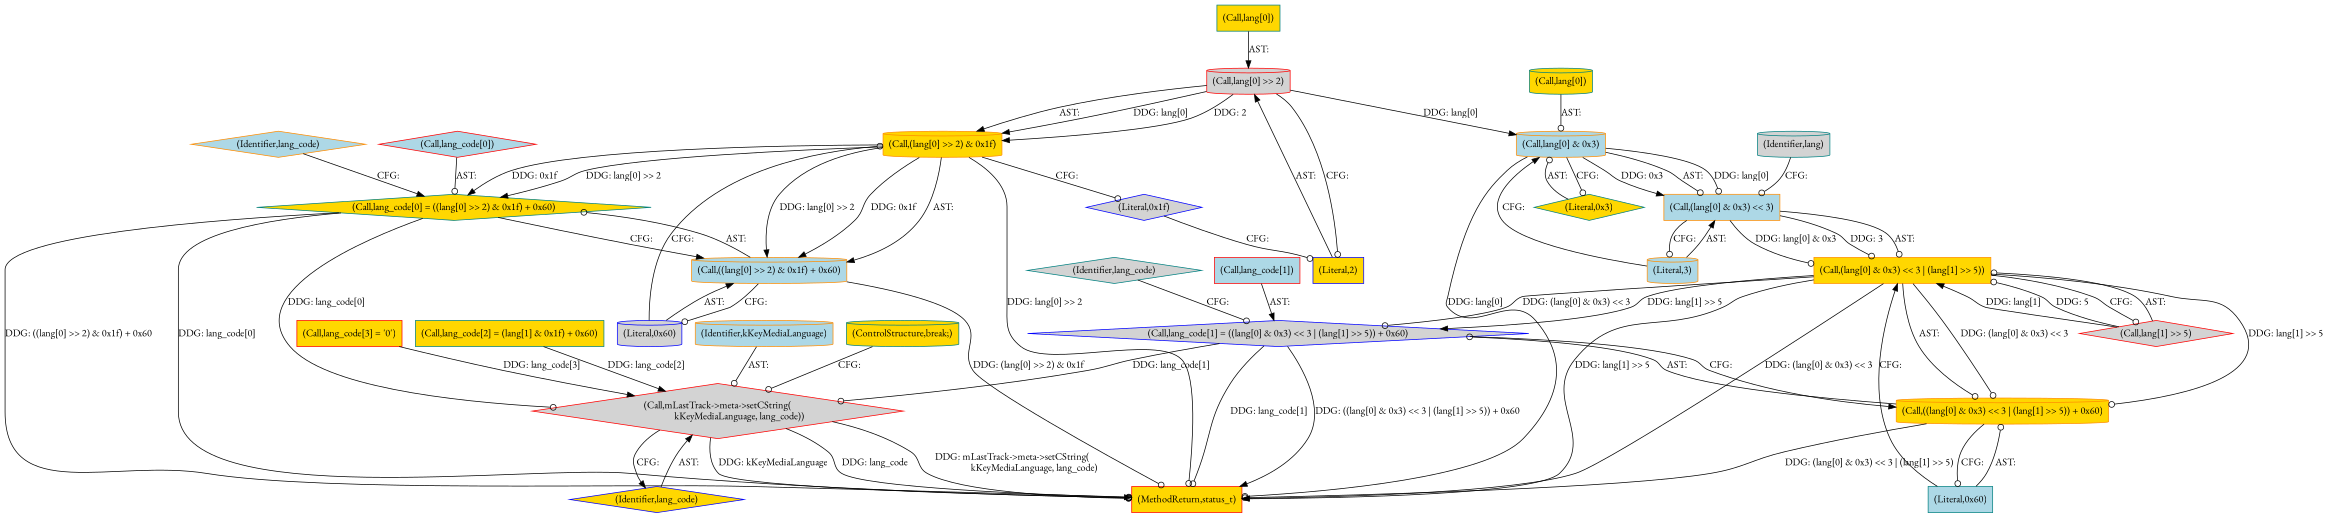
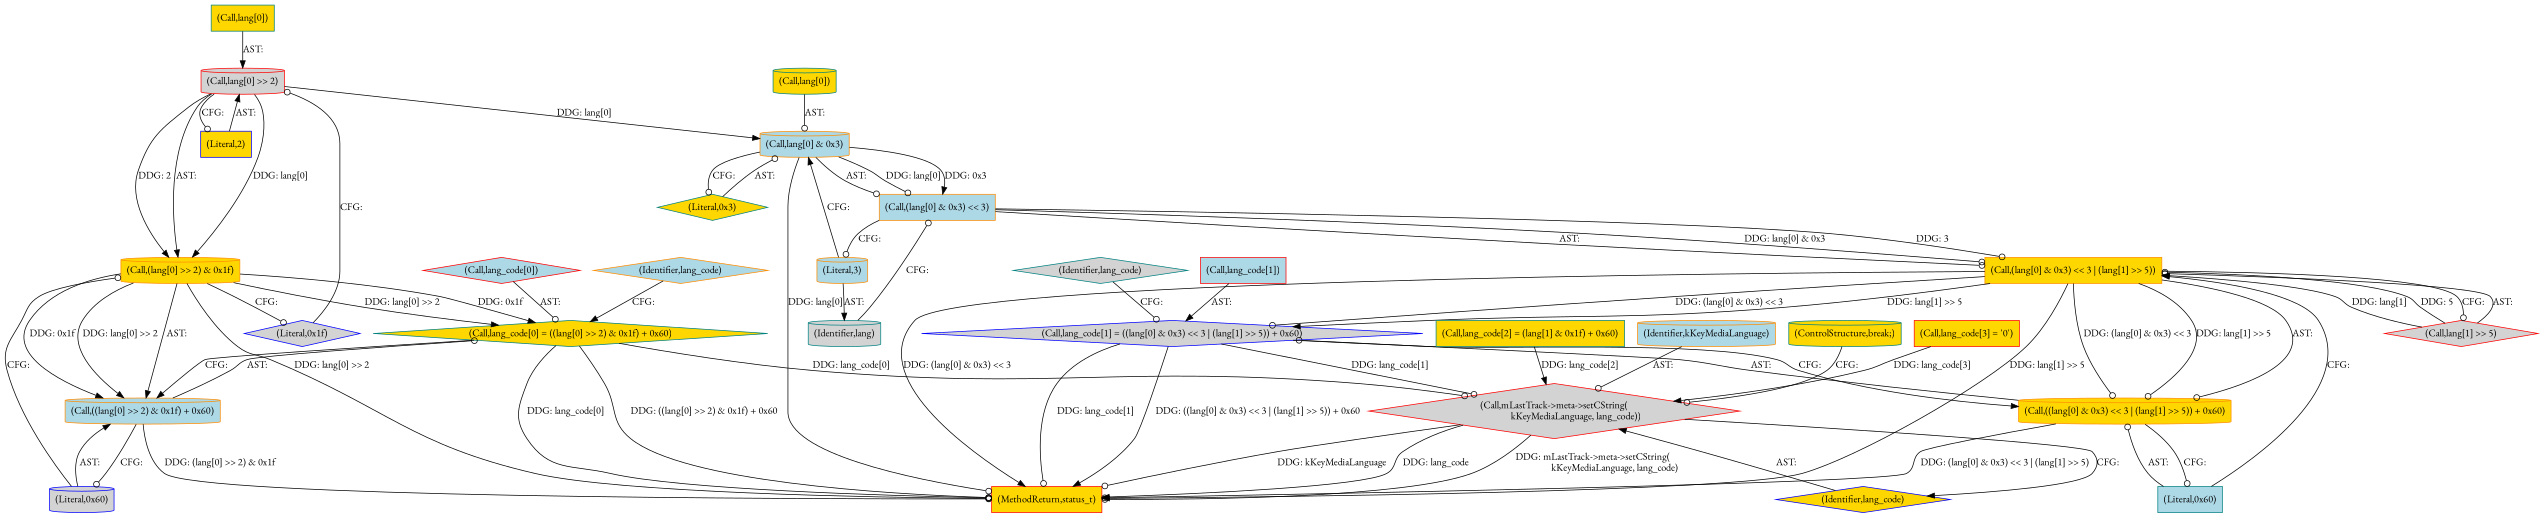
(1234, 241) -> (340, 199)
(1700, 243) -> (844, 298)
